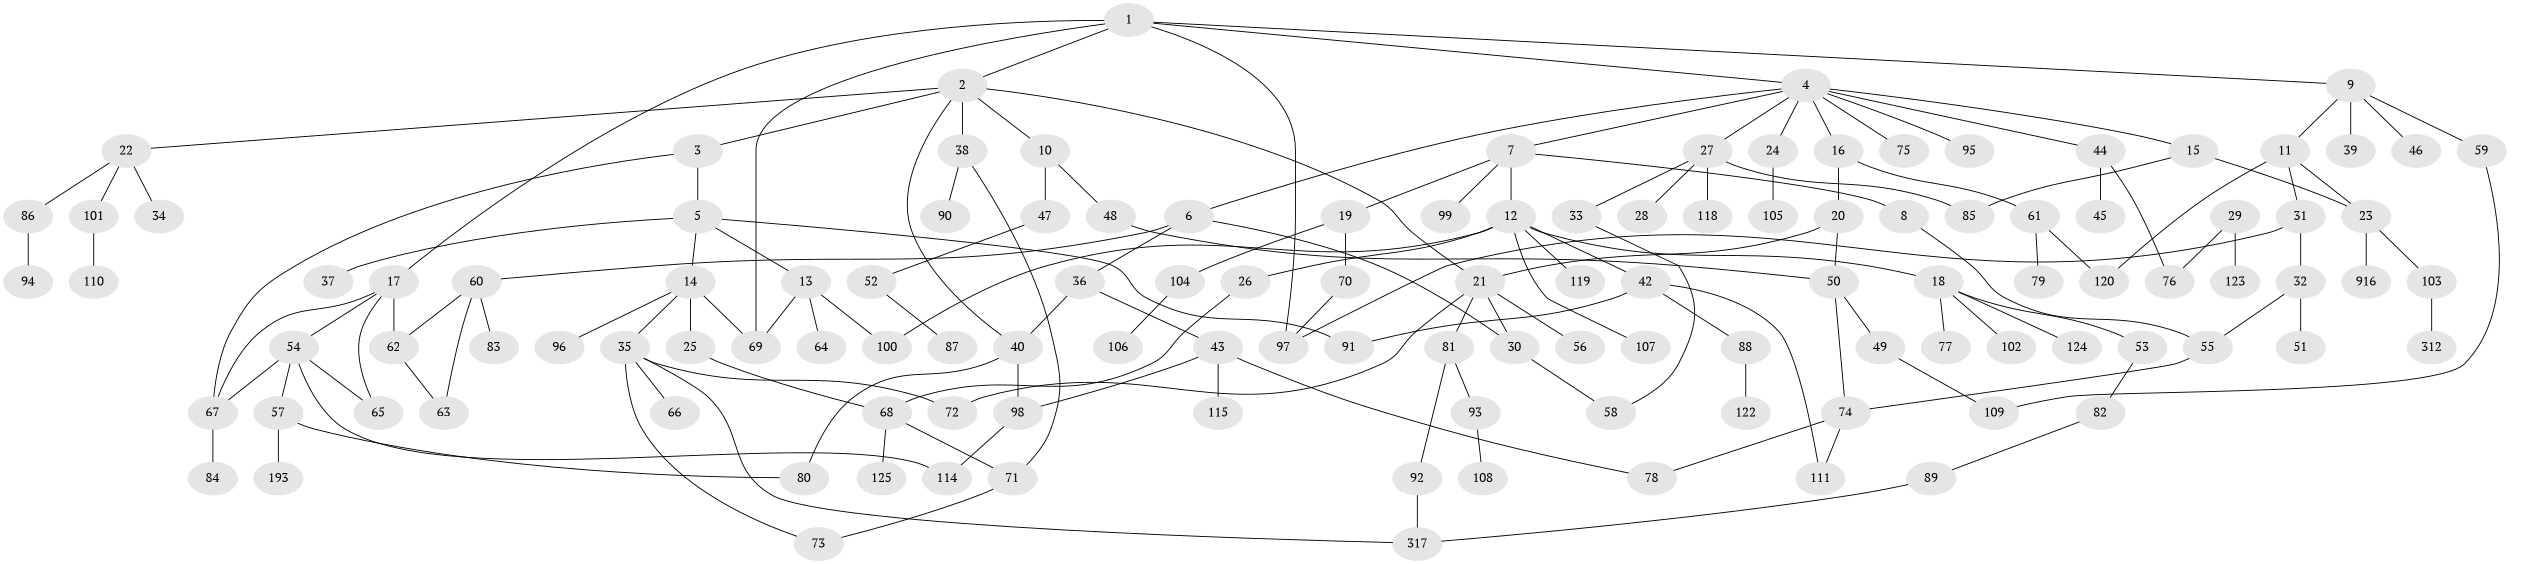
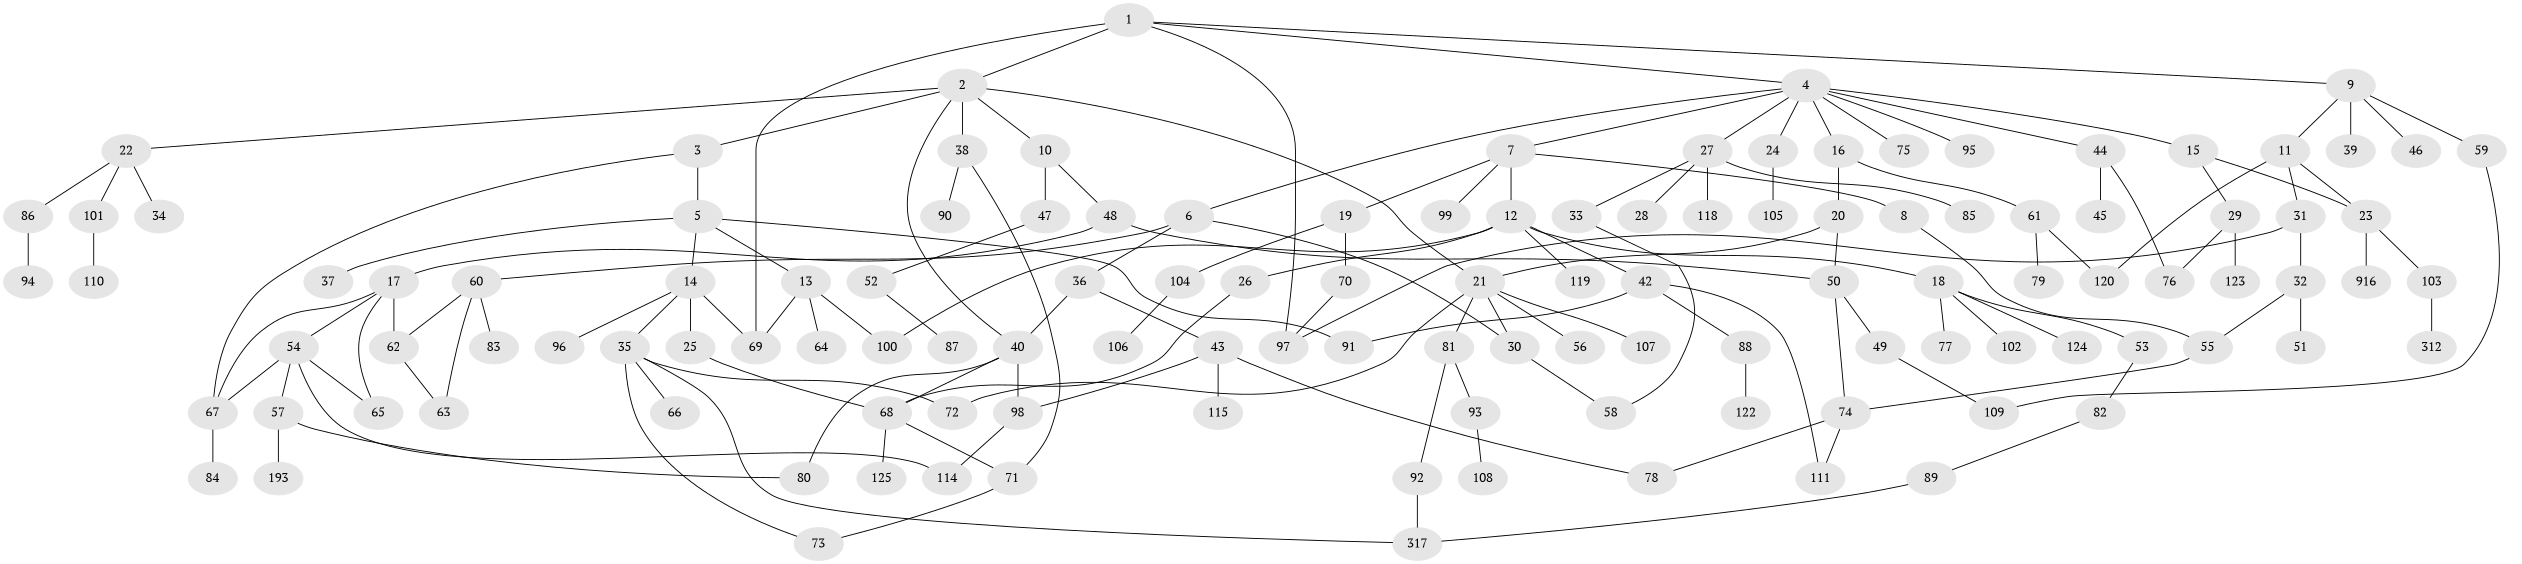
(731, 74) -> (737, 255)
(2079, 179) -> (2214, 184)
(1554, 302) -> (1570, 316)
none -> (953, 380)
